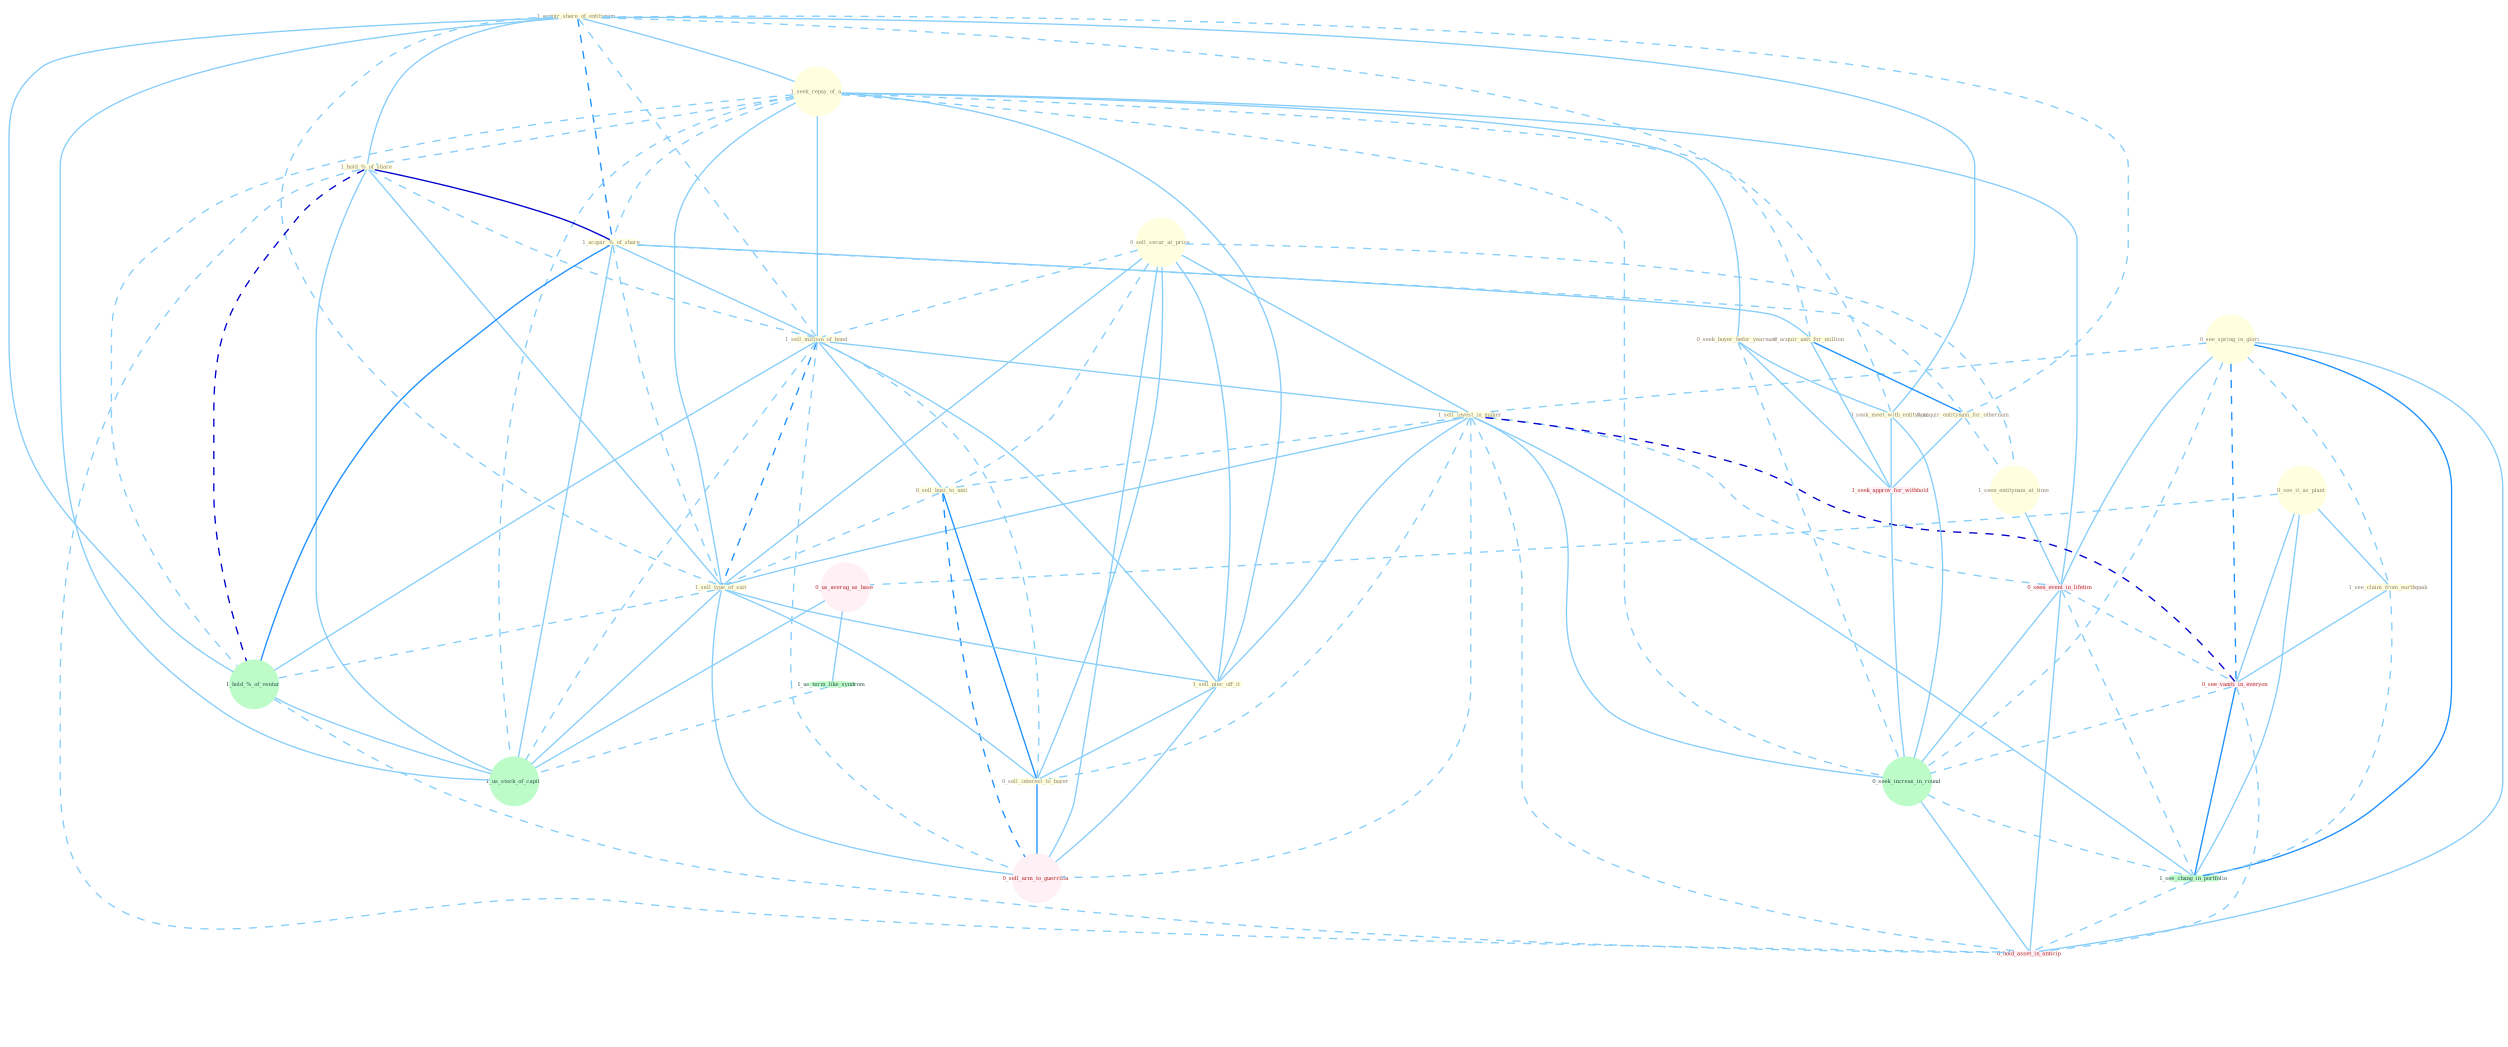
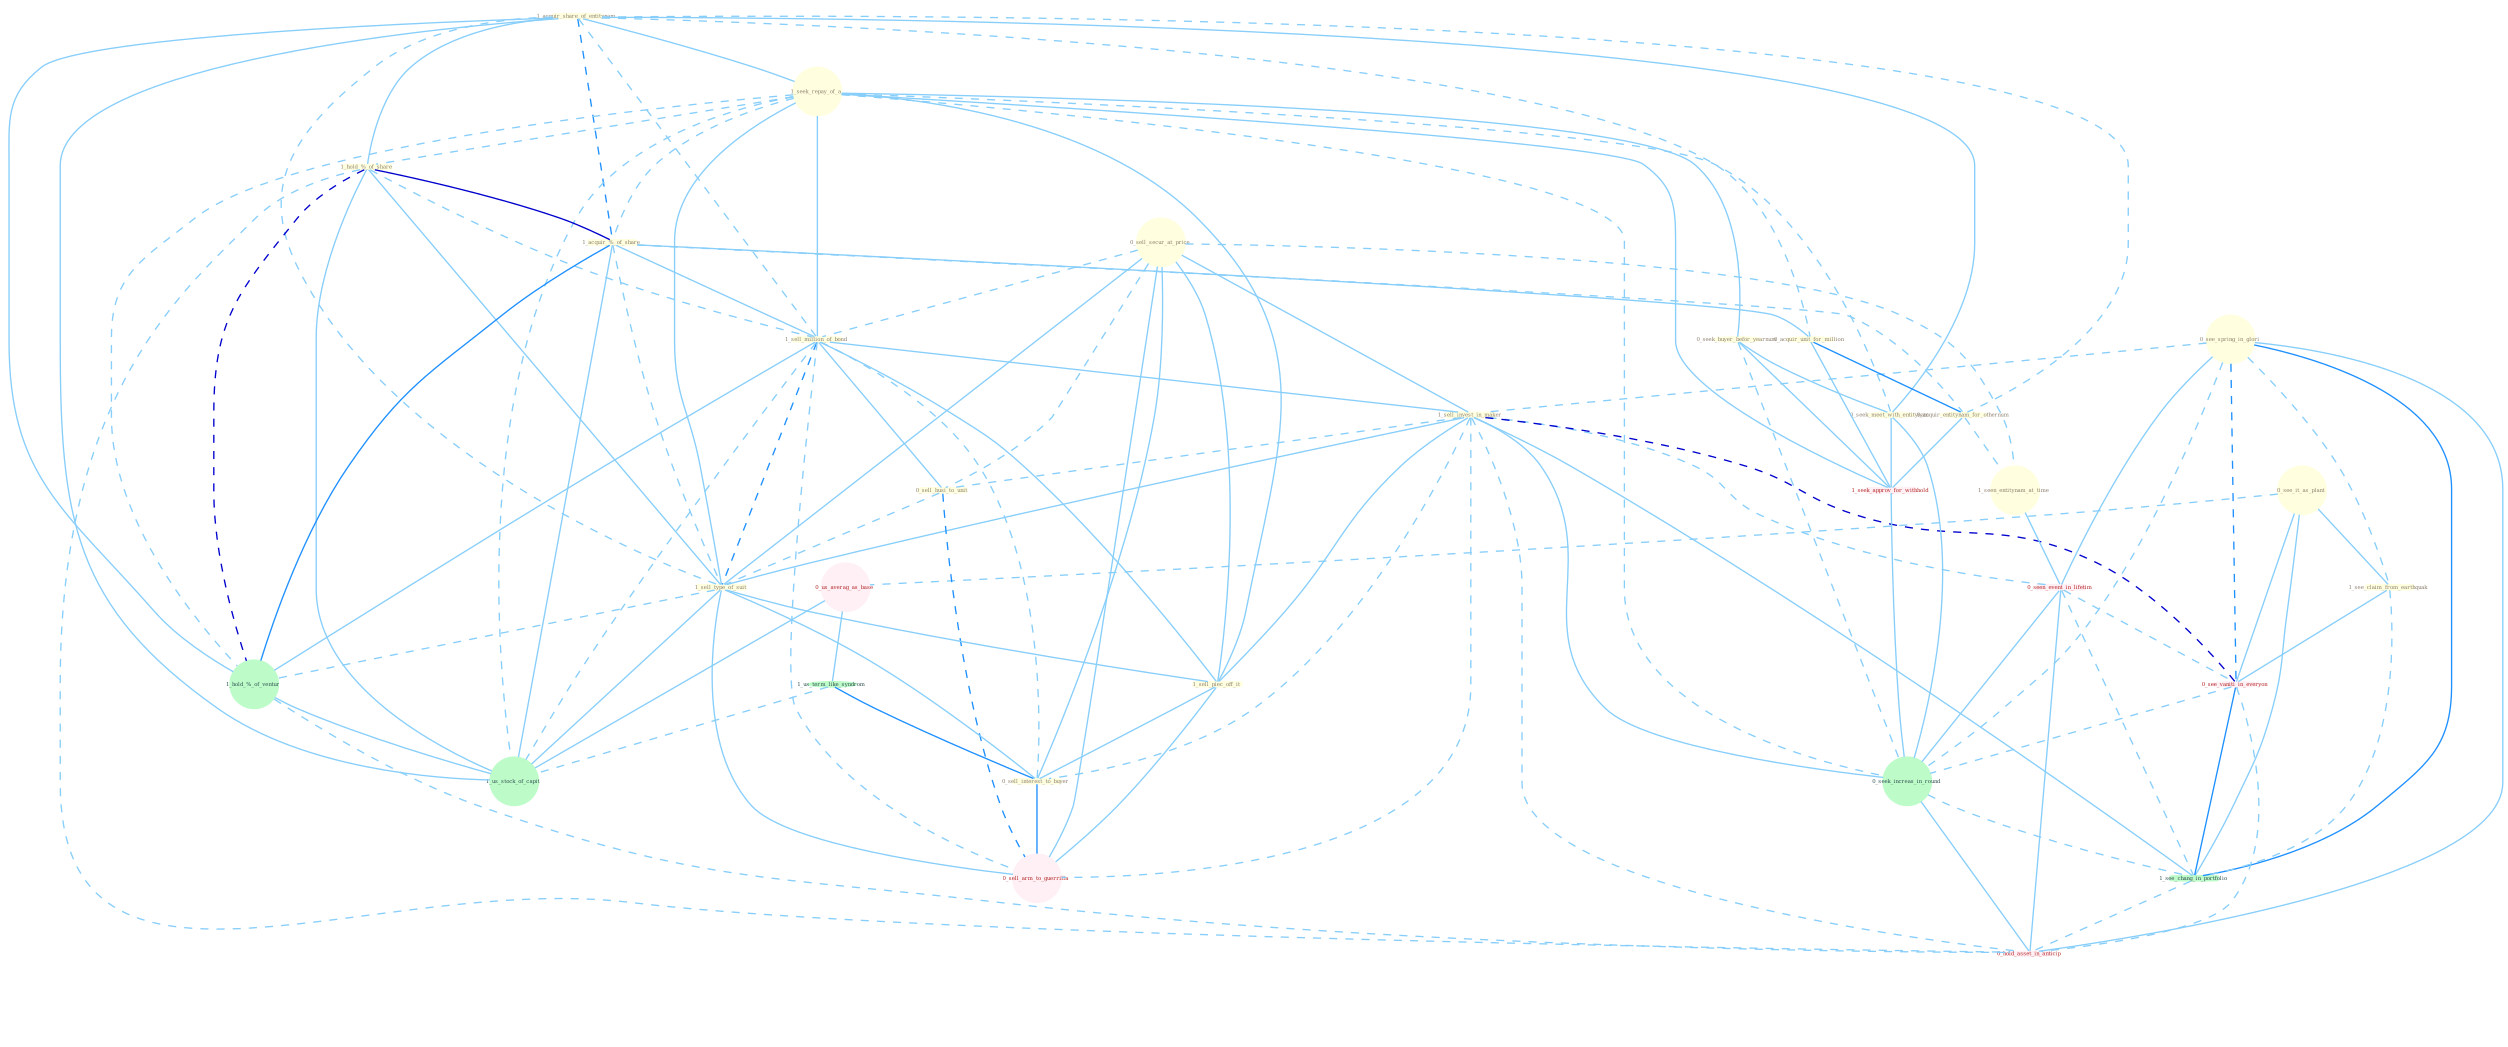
(1683, 134) -> (1469, 139)
(990, 636) -> (933, 735)
